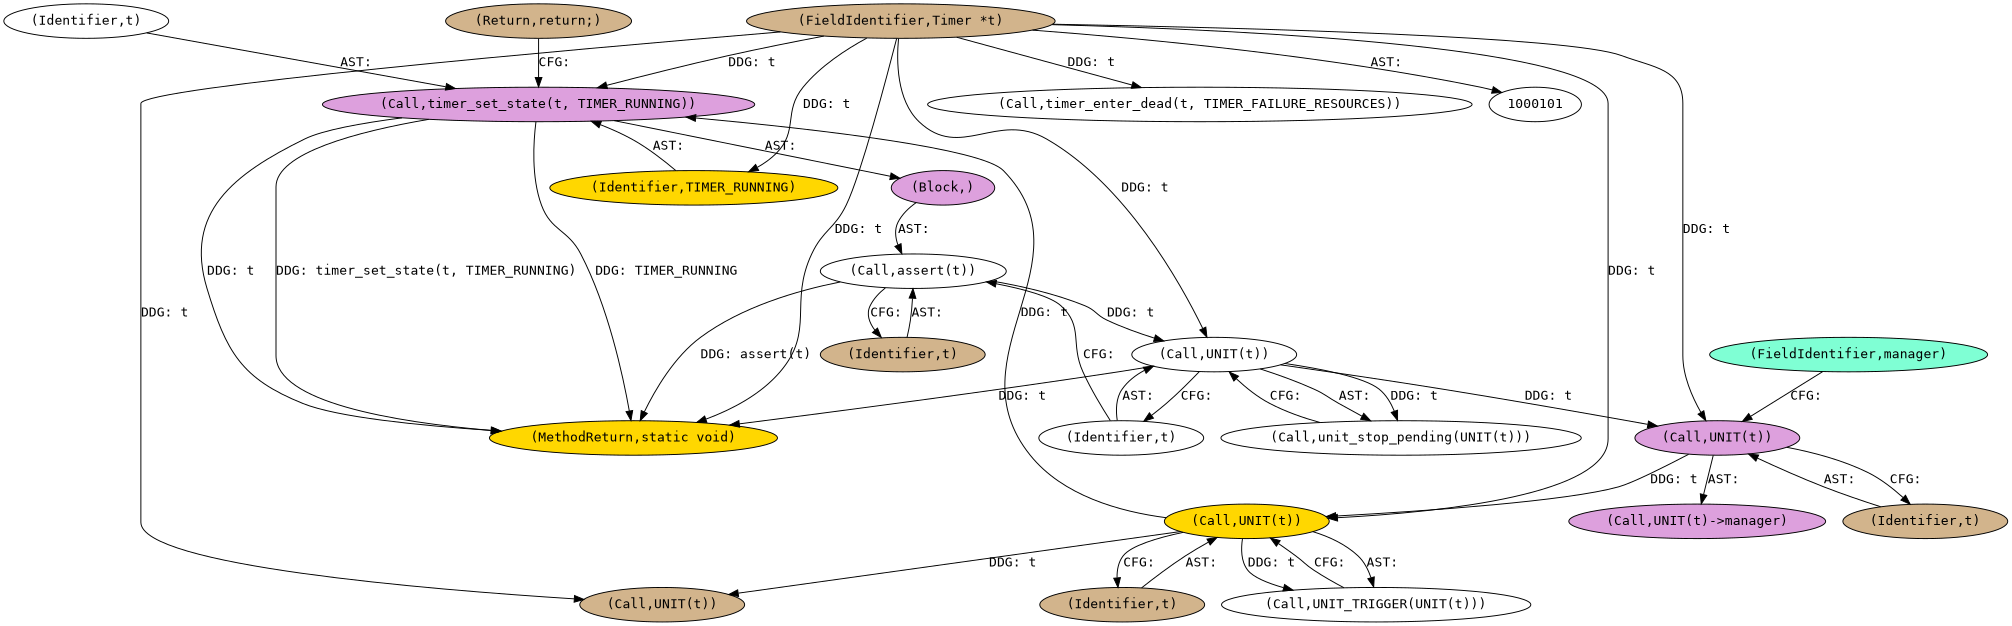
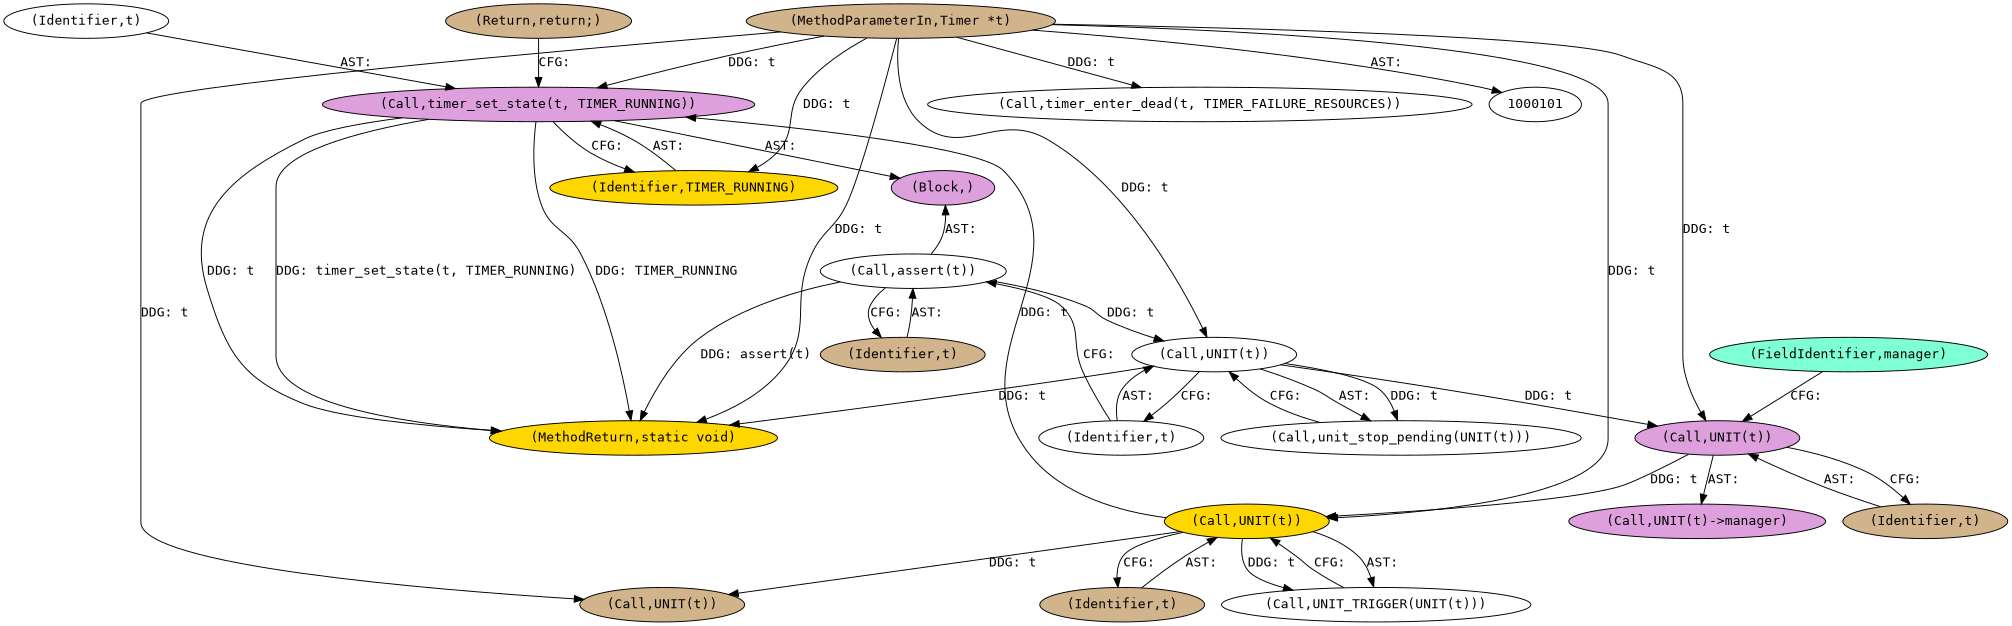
(901, 21) -> (901, 21)
none -> (586, 150)
(899, 221) -> (942, 236)
